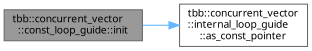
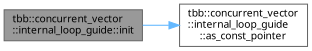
(73, 25) -> (73, 25)
